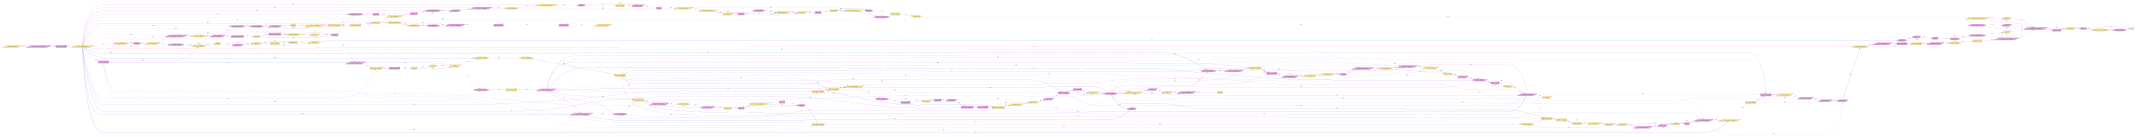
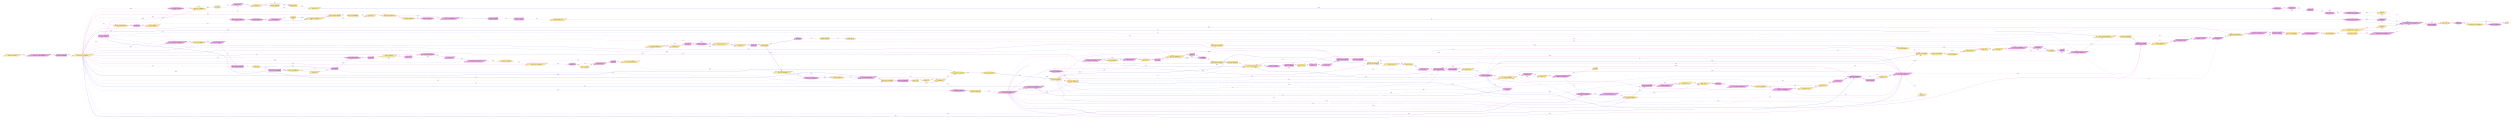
none -> (837, 78)
